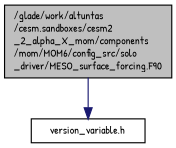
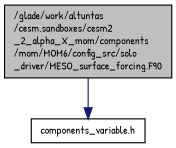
(88, 131) -> (88, 131)
